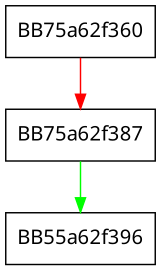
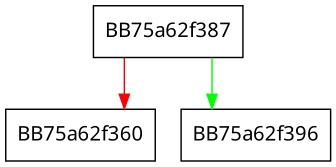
(80, 76) -> (124, 76)
(80, 239) -> (256, 135)
